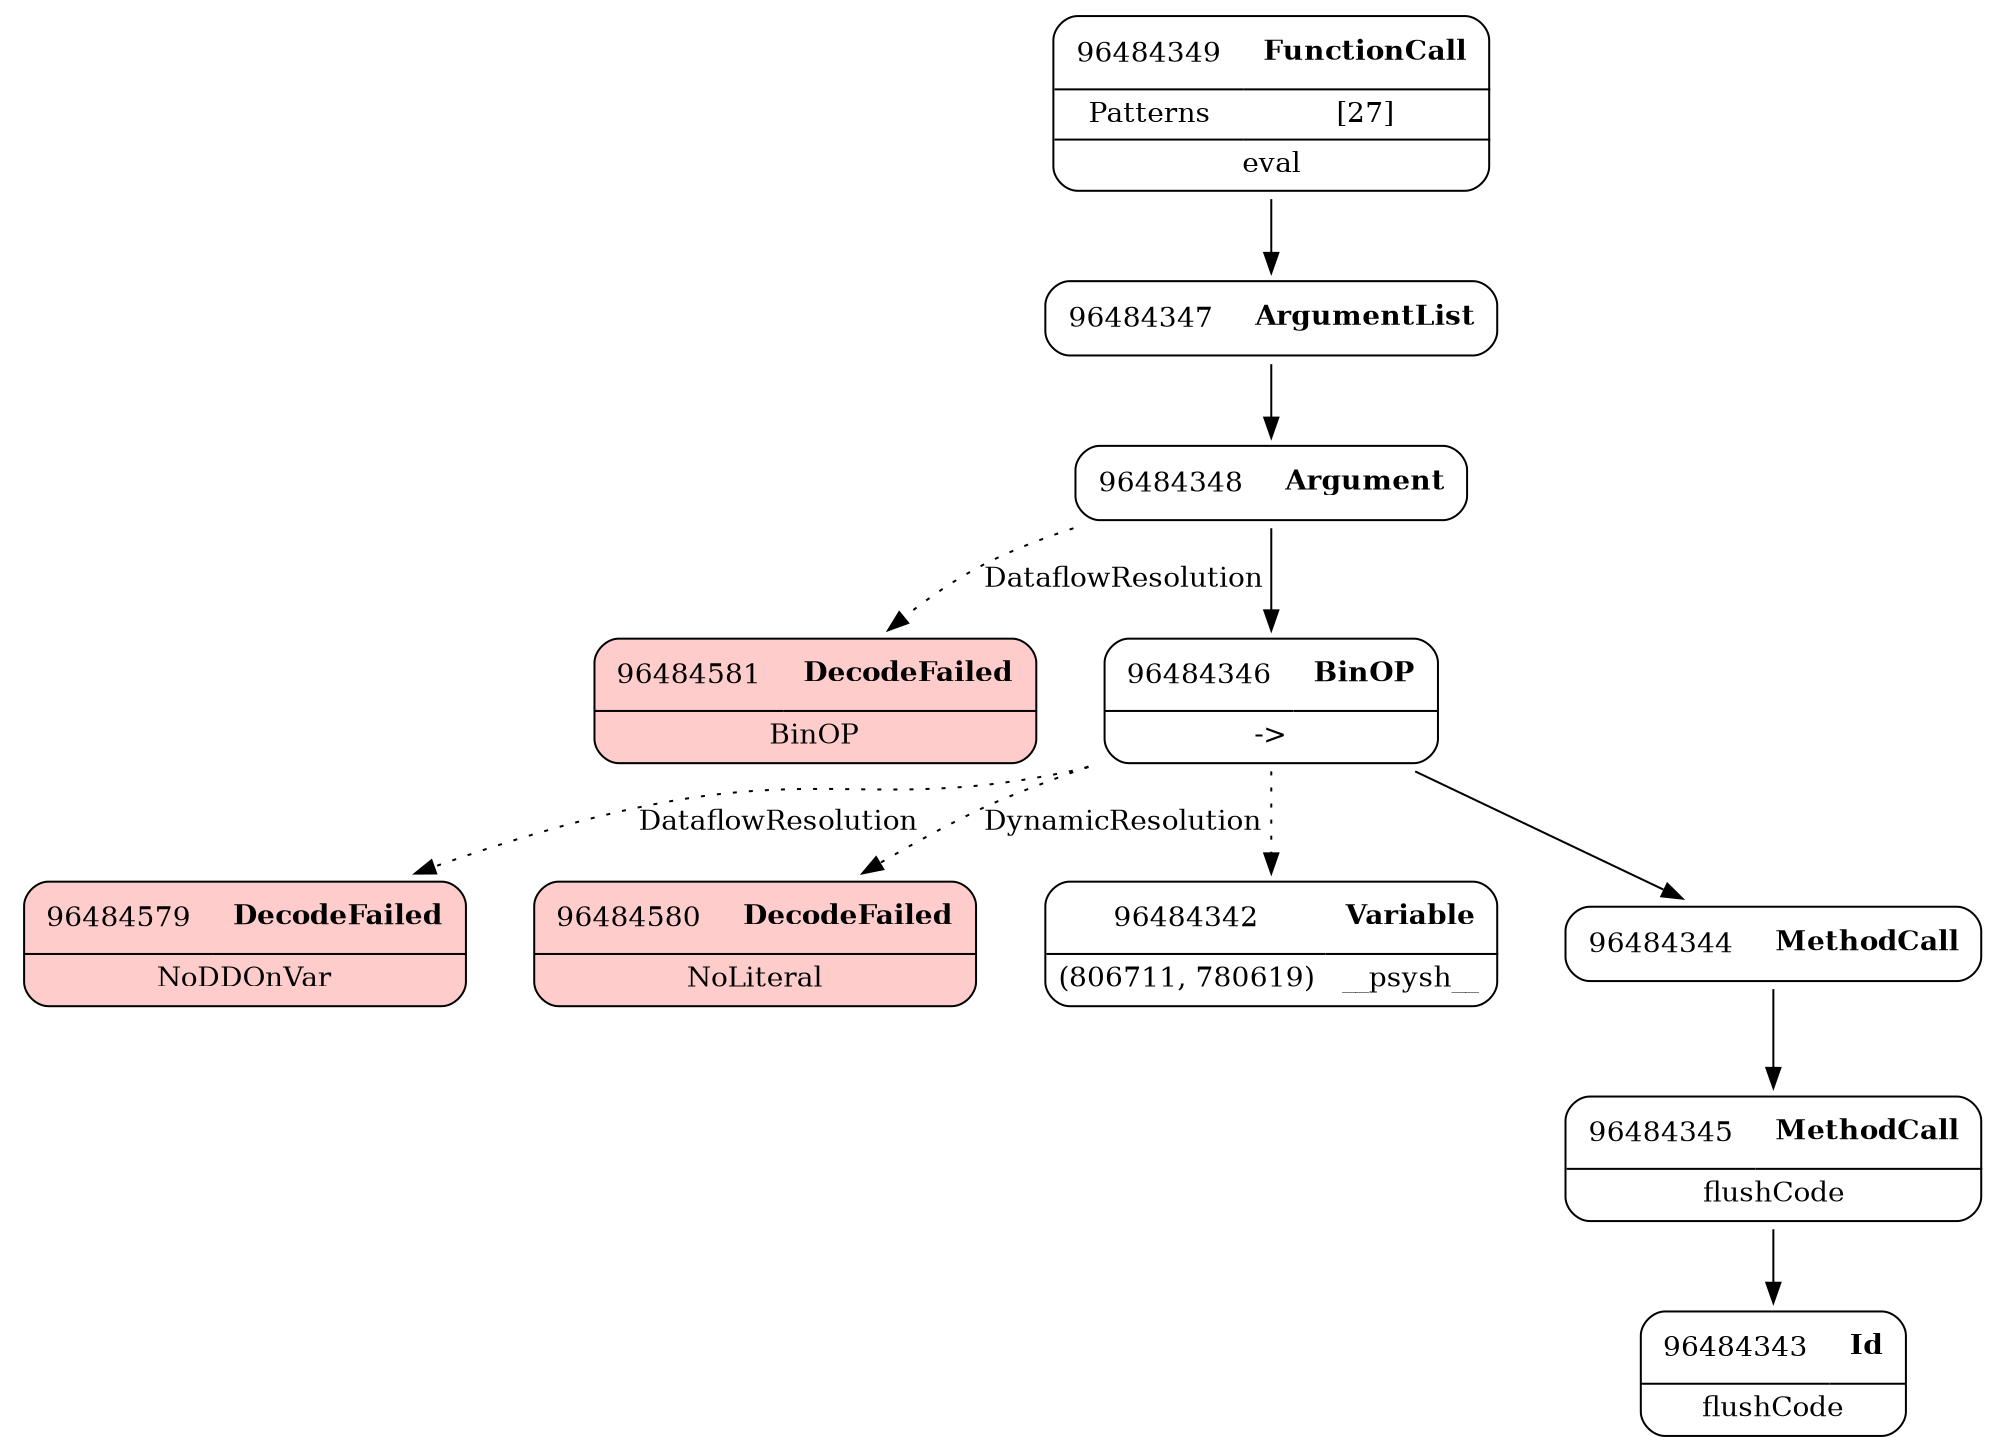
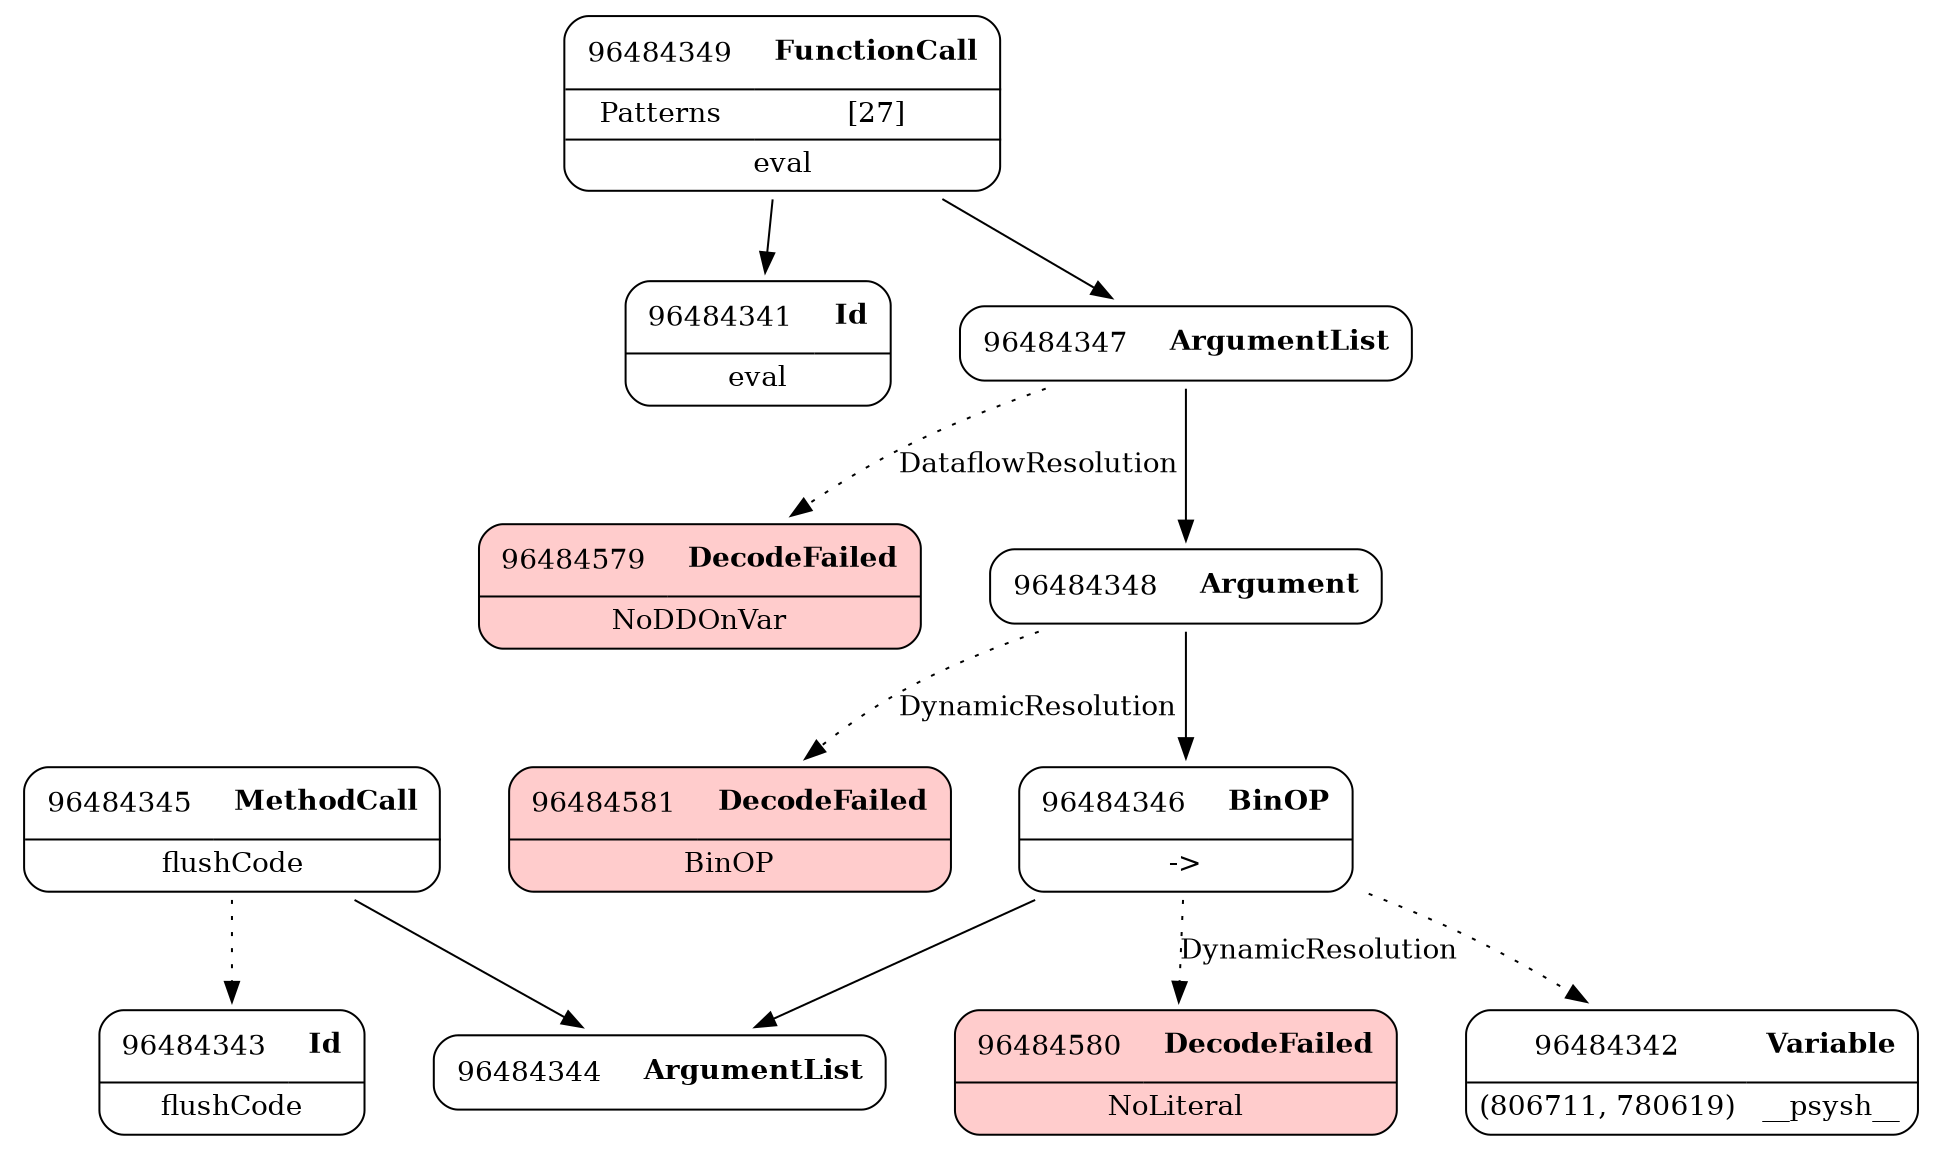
none -> (758, 343)
(1124, 579) -> (1038, 708)
(757, 791) -> (923, 438)
(1868, 942) -> (754, 1070)
(1773, 1028) -> (460, 959)
(1773, 1256) -> (232, 941)
